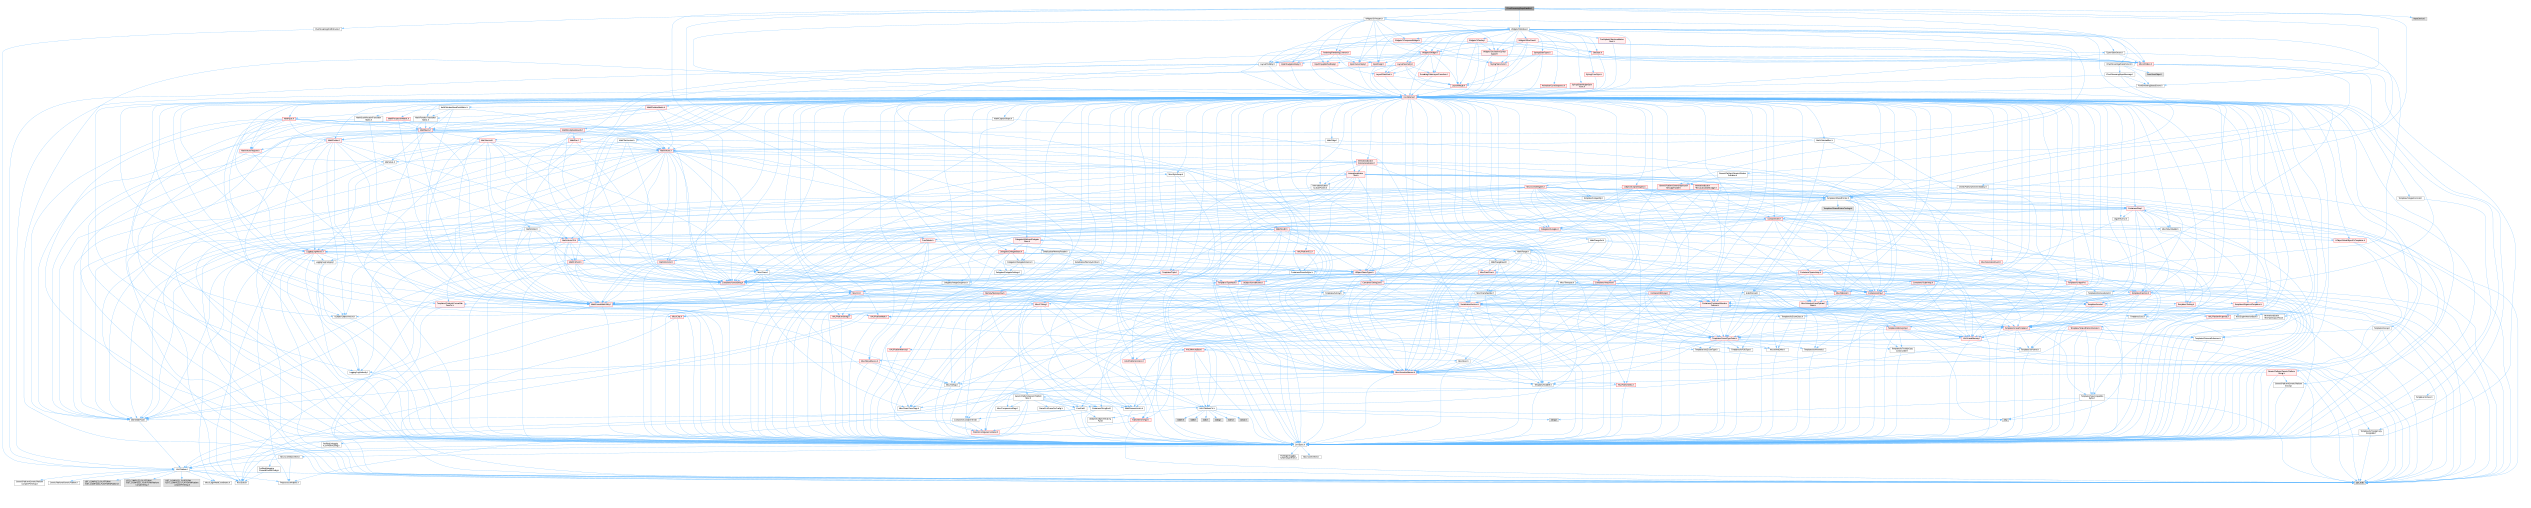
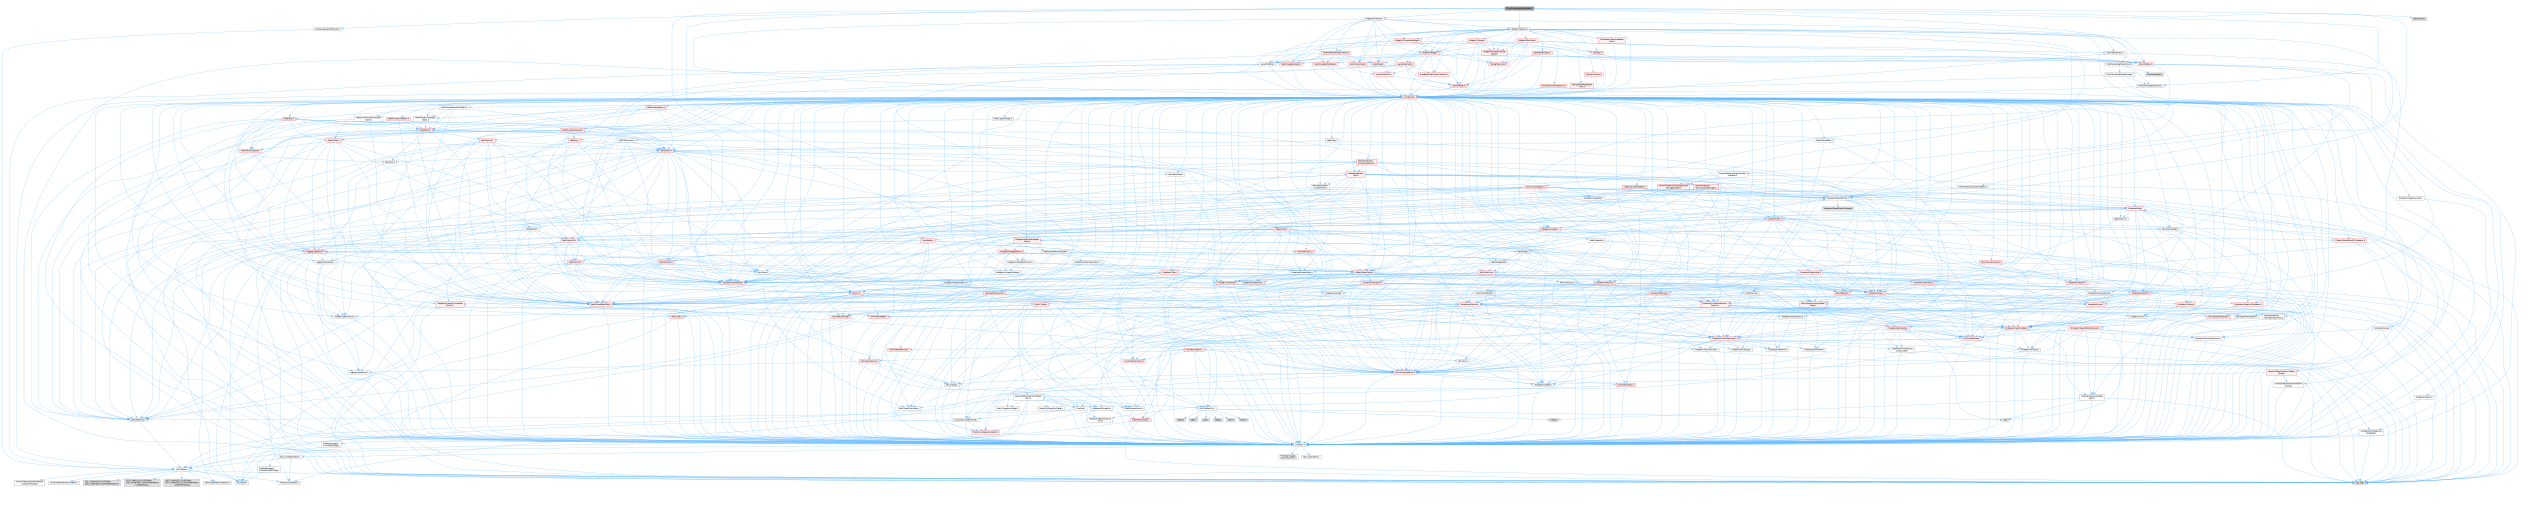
(1664, 224) -> (1836, 119)
(1778, 350) -> (1778, 350)
